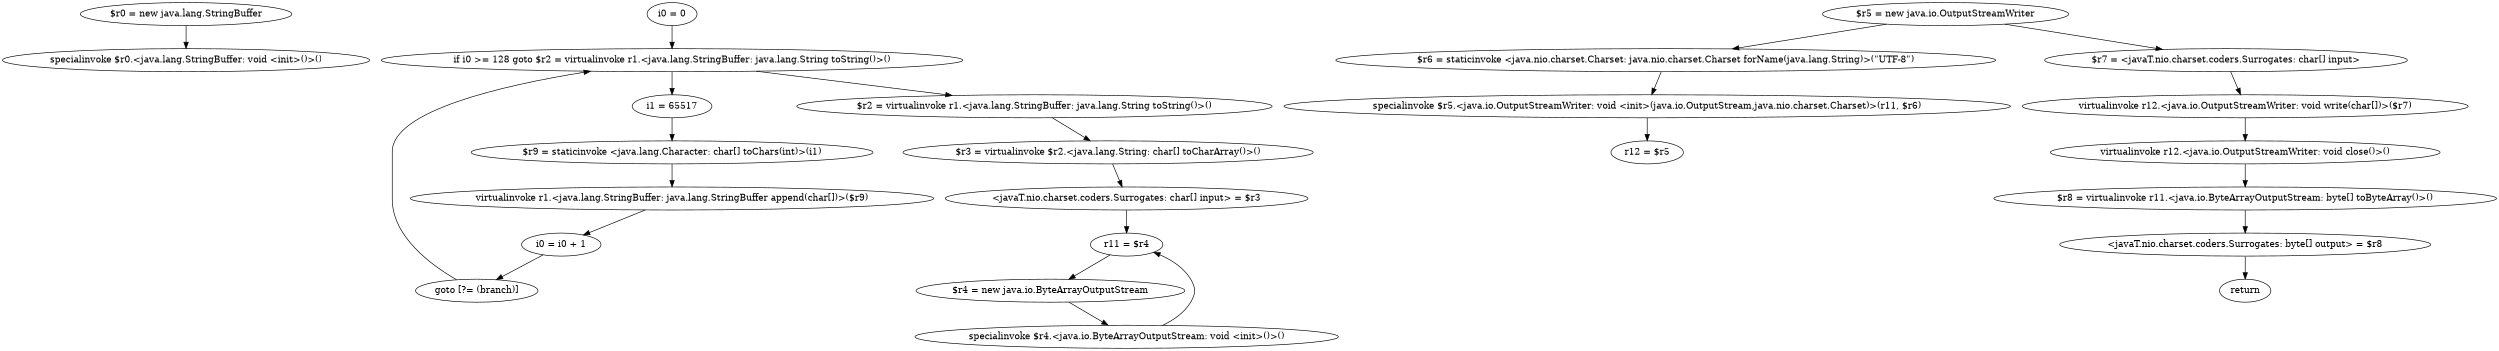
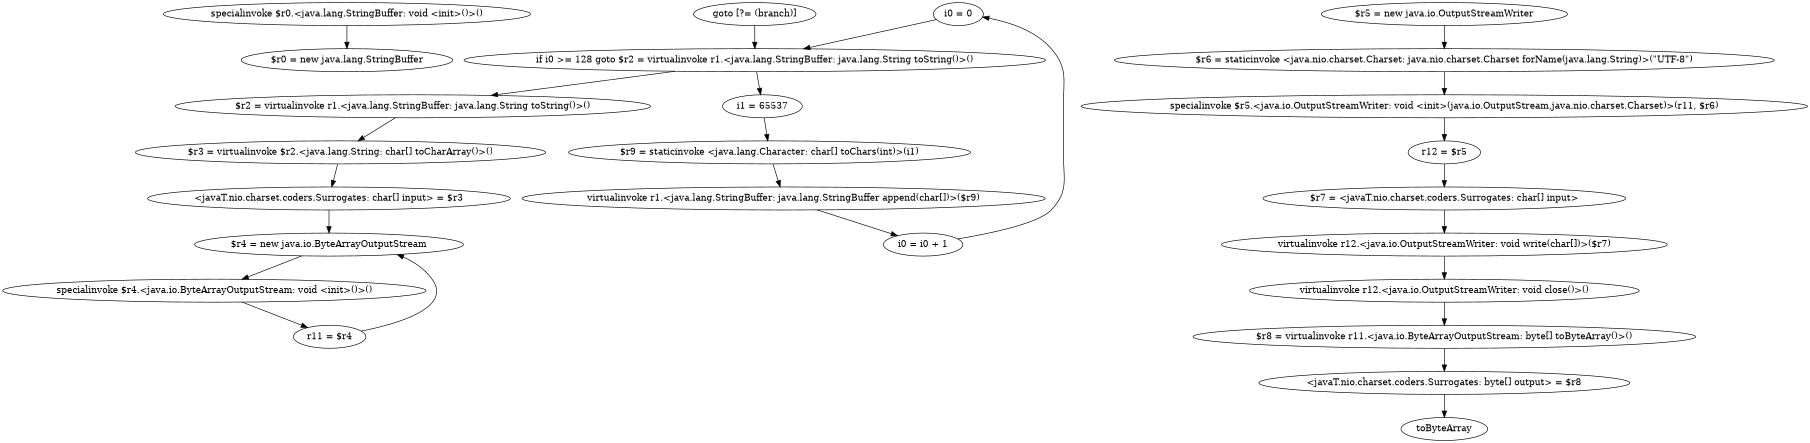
(186, 34) -> (347, 34)
(2080, 36) -> (1444, 172)
(672, 106) -> (762, 106)
(1127, 218) -> (329, 218)
(523, 266) -> (1063, 144)
(2245, 291) -> (1444, 429)
